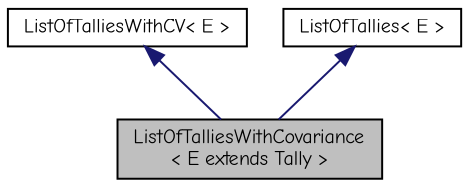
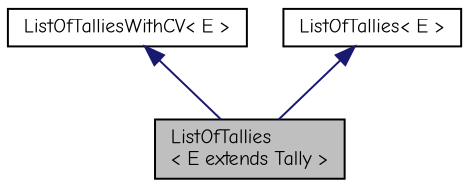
(250, 149) -> (250, 149)
